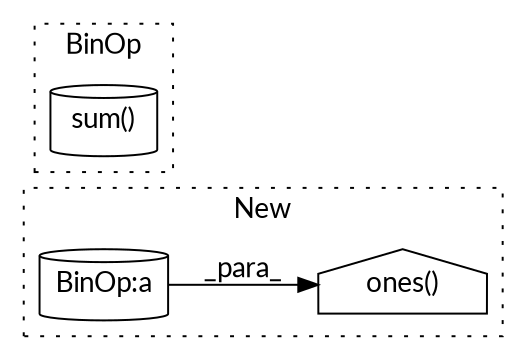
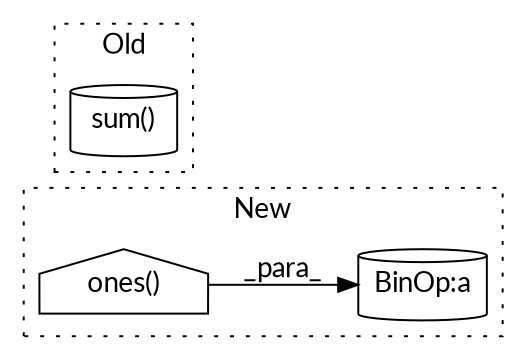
(104, 46) -> (124, 46)
(233, 285) -> (273, 285)
